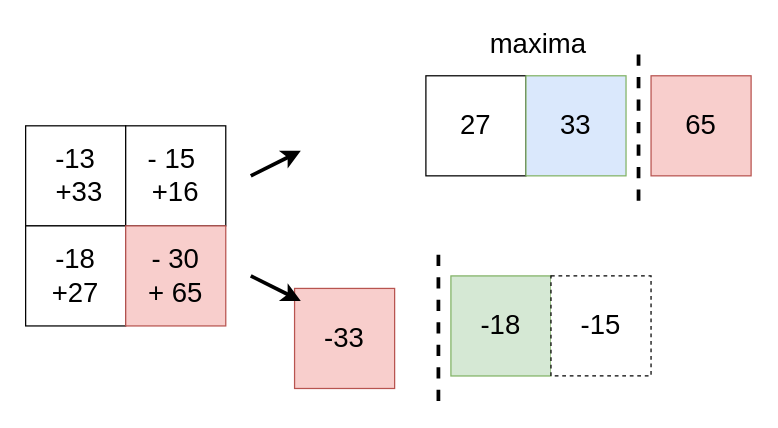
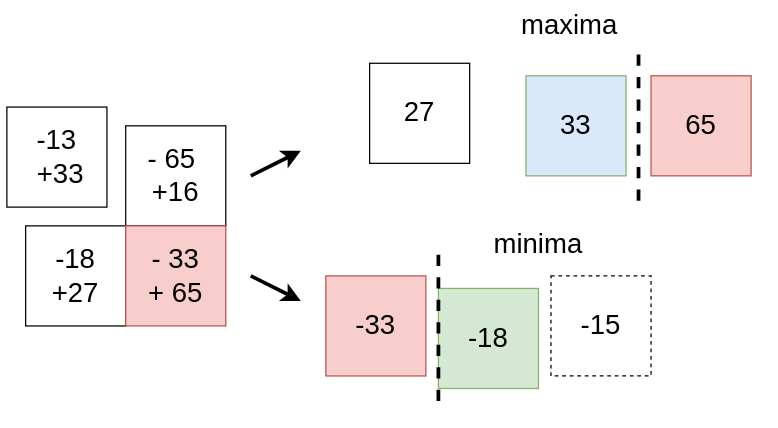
(538, 44) -> (569, 26)
(476, 126) -> (419, 113)
(76, 176) -> (57, 157)
(176, 176) -> (176, 176)
none -> (538, 244)
(176, 276) -> (176, 276)
(501, 326) -> (488, 338)
(344, 338) -> (376, 326)
